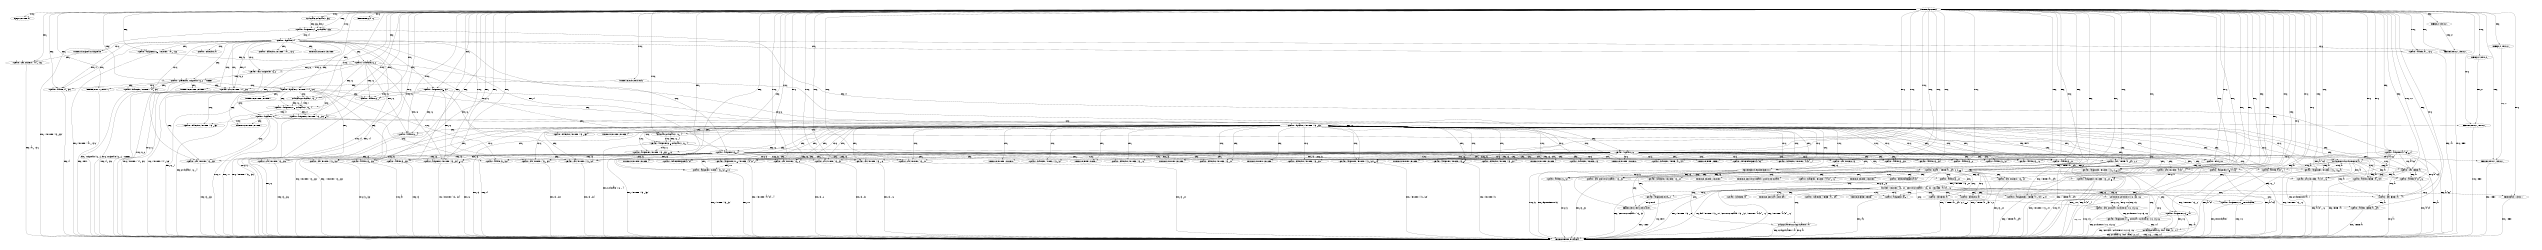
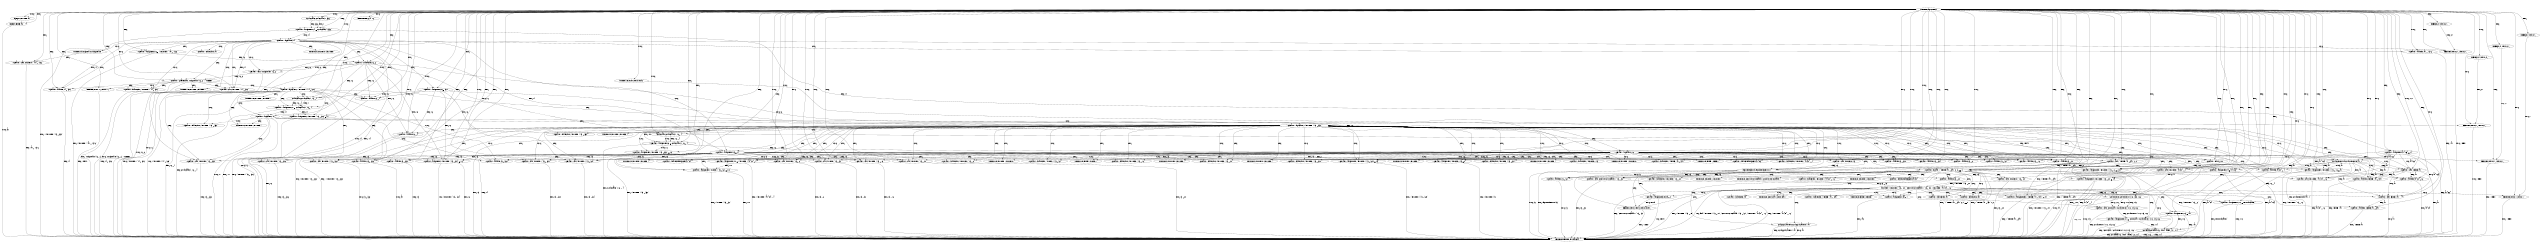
none -> (1237, 11)
none -> (17, 24)
none -> (2528, 35)
(276, 52) -> none
(432, 83) -> (936, 10)
(648, 134) -> (648, 134)
(500, 155) -> none
(1320, 157) -> (1320, 157)
none -> (958, 161)
(2514, 197) -> (2514, 197)
